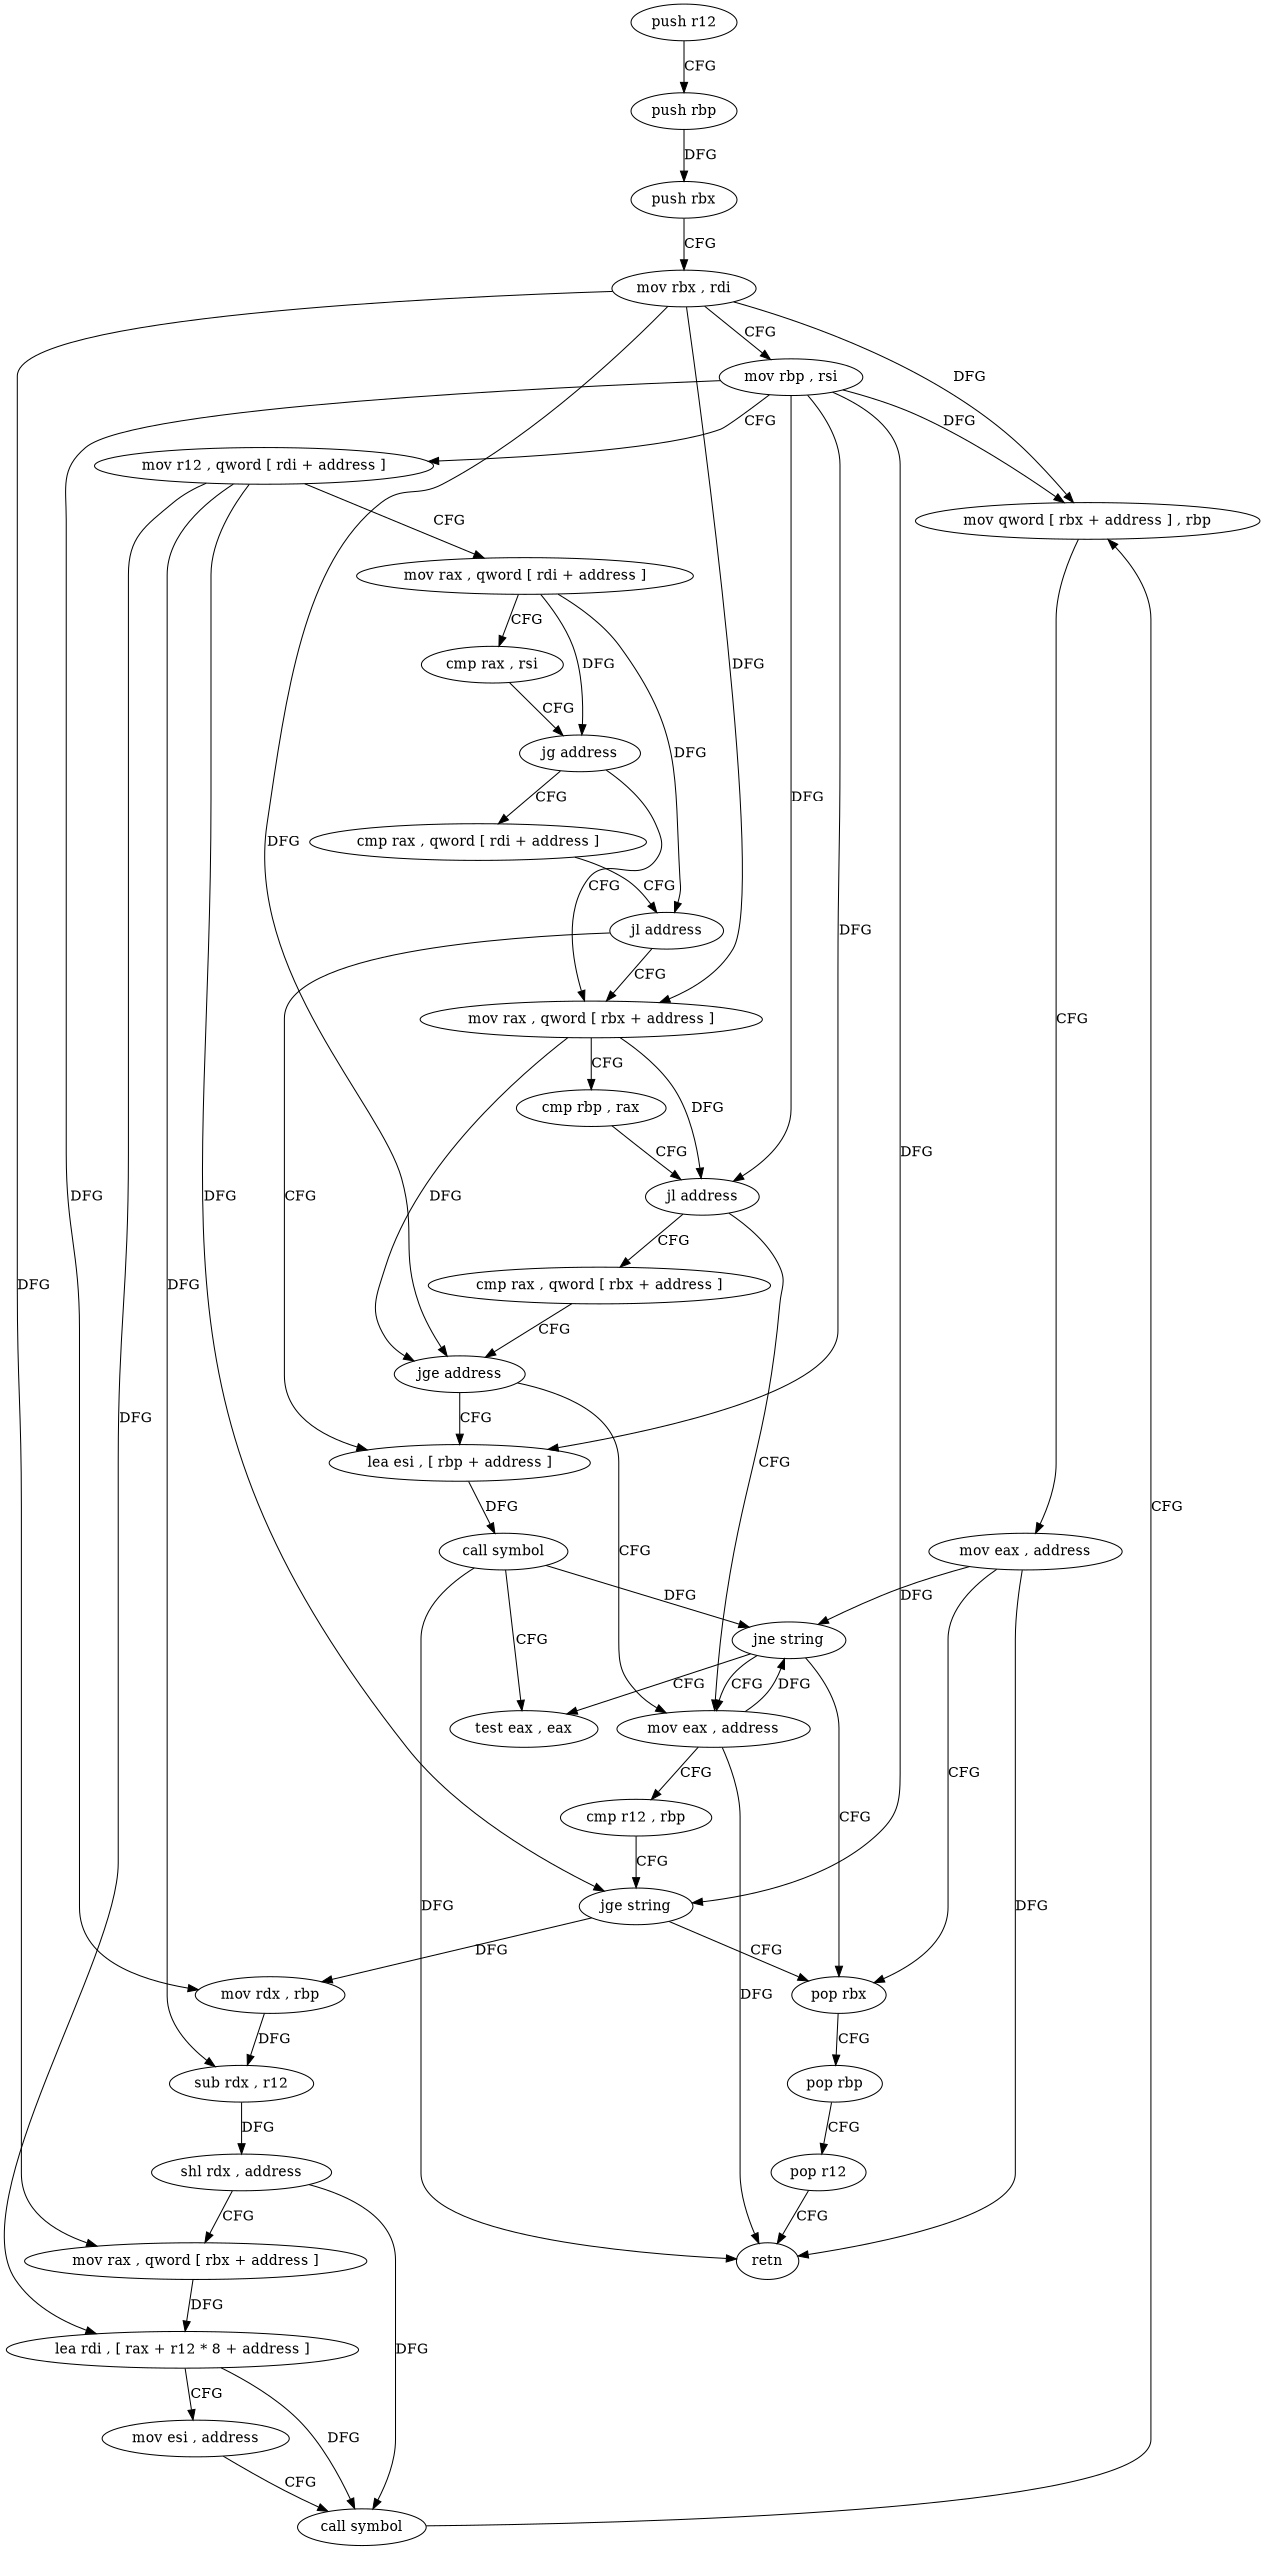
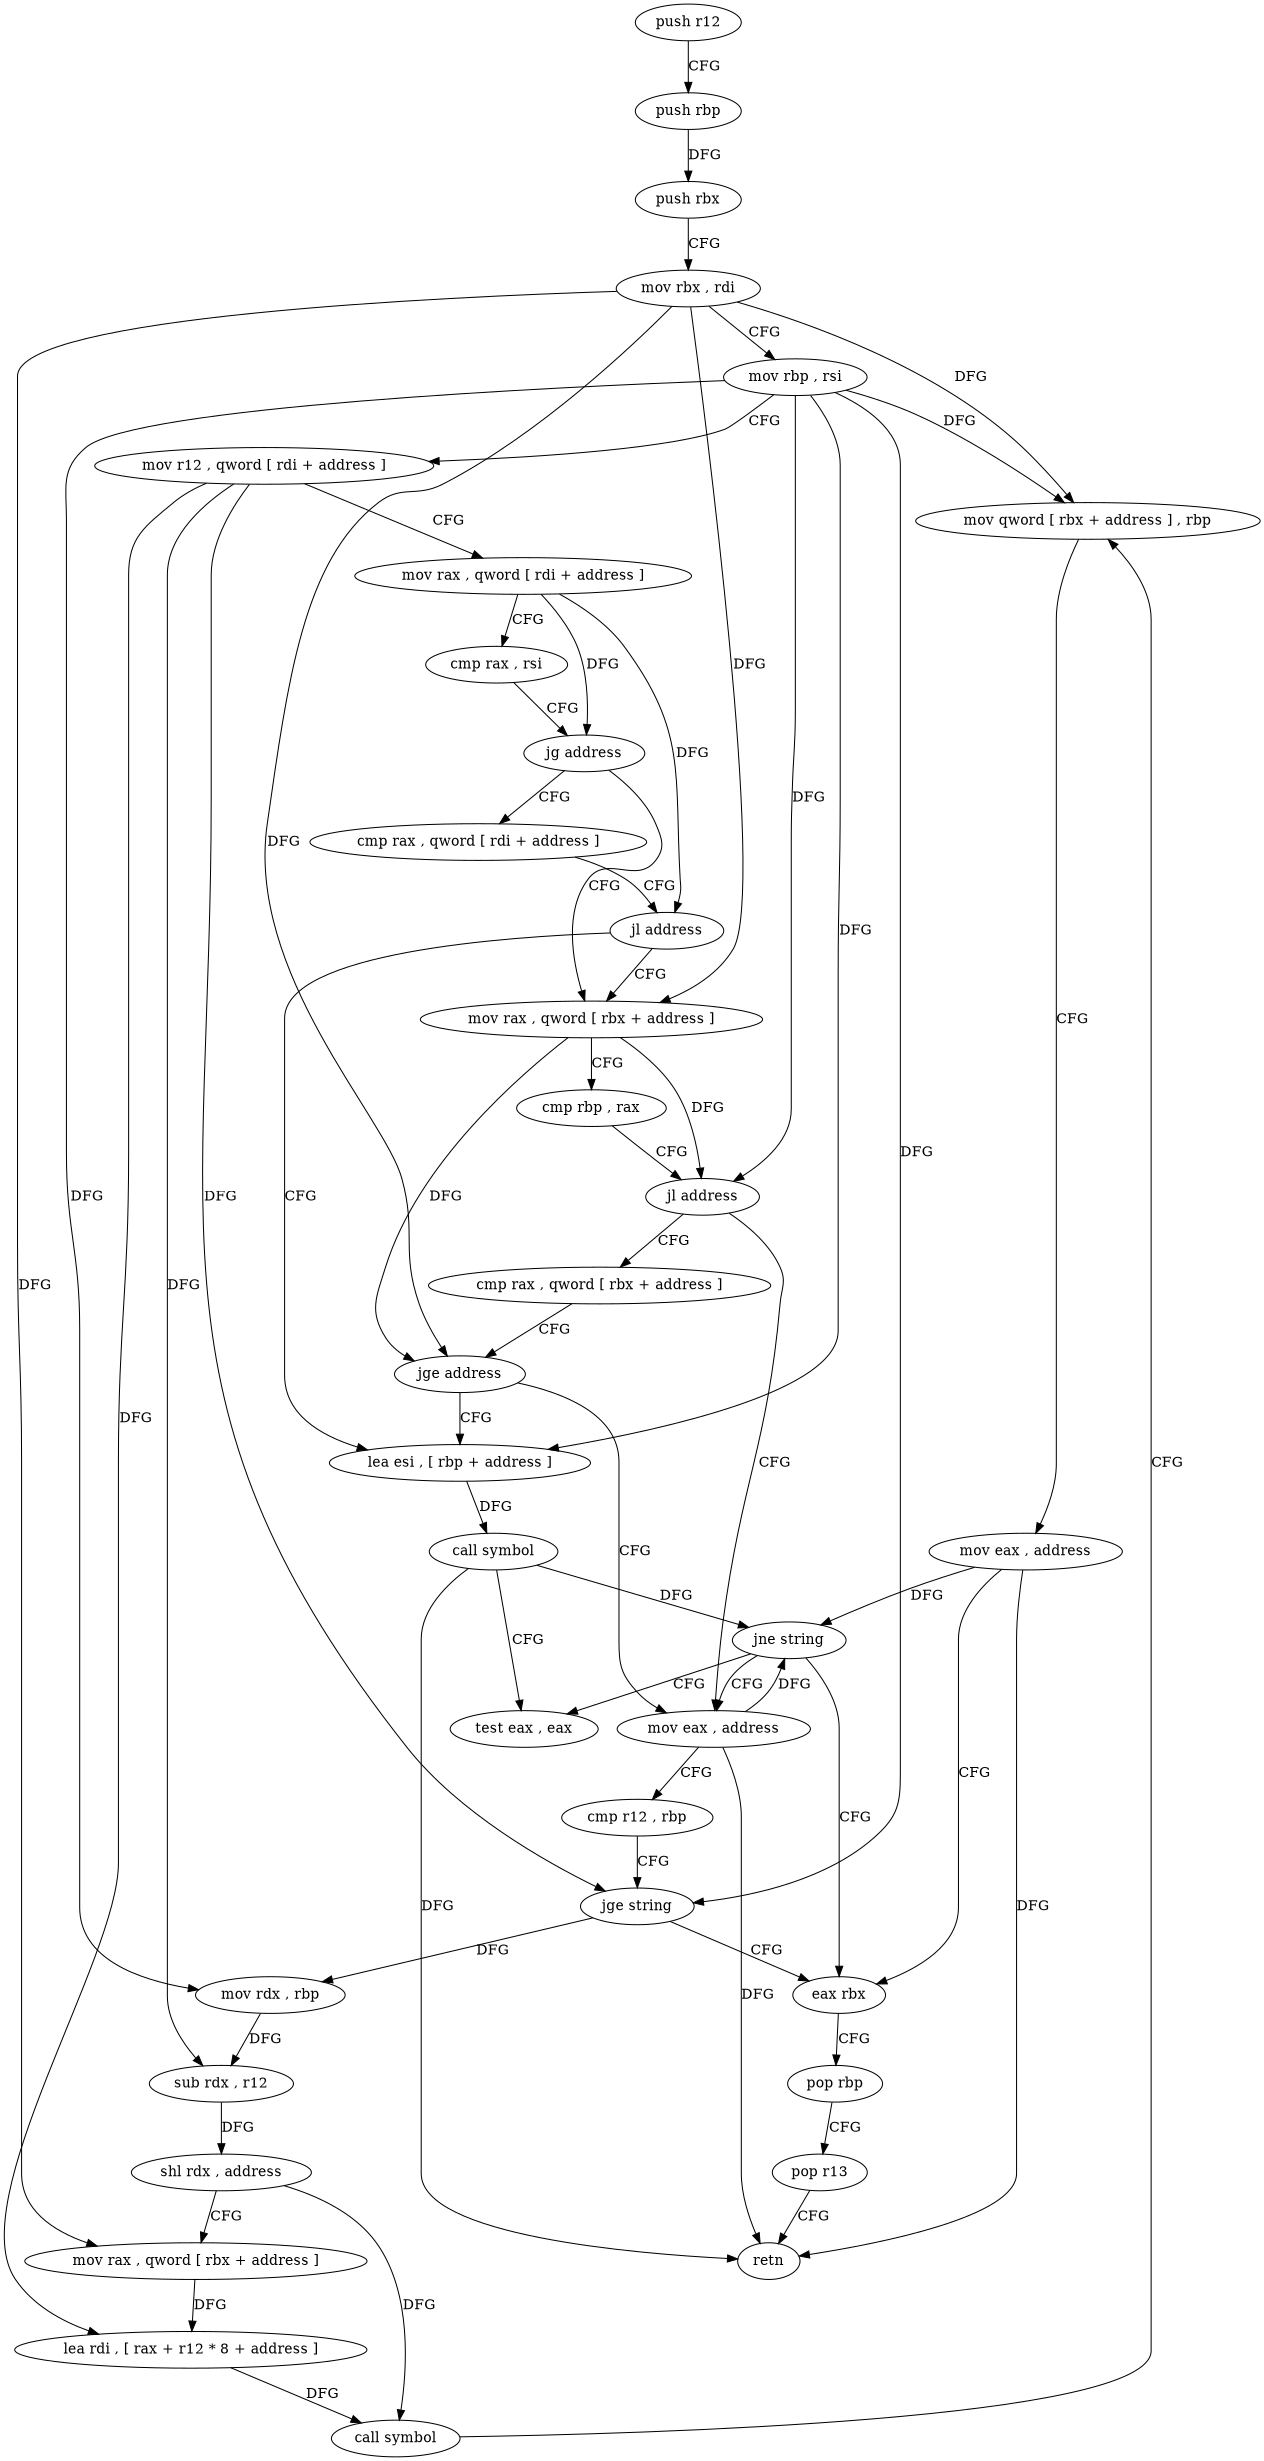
(839, 1995) -> (839, 1995)
(819, 2172) -> (820, 2172)
(196, 2439) -> none
